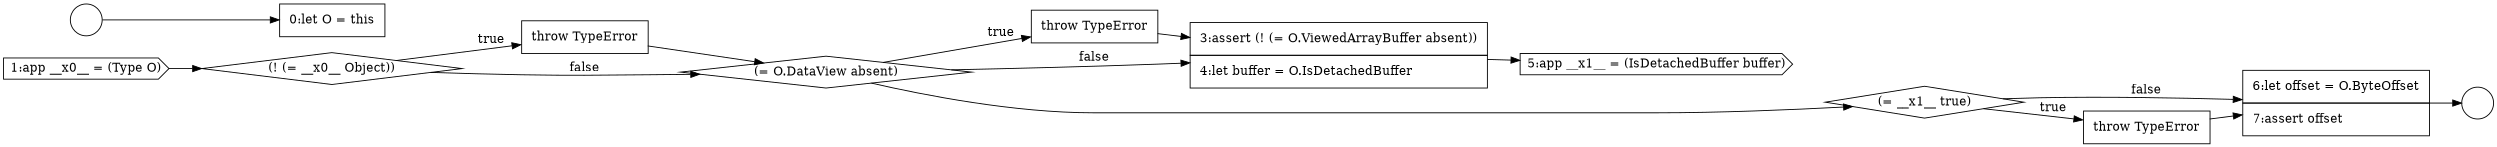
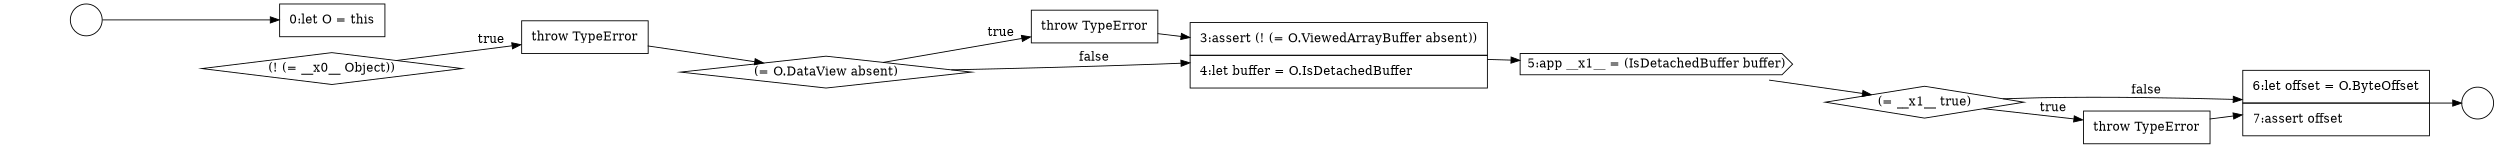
(86, 69) -> none
(561, 75) -> none
(1356, 113) -> (1816, 87)
